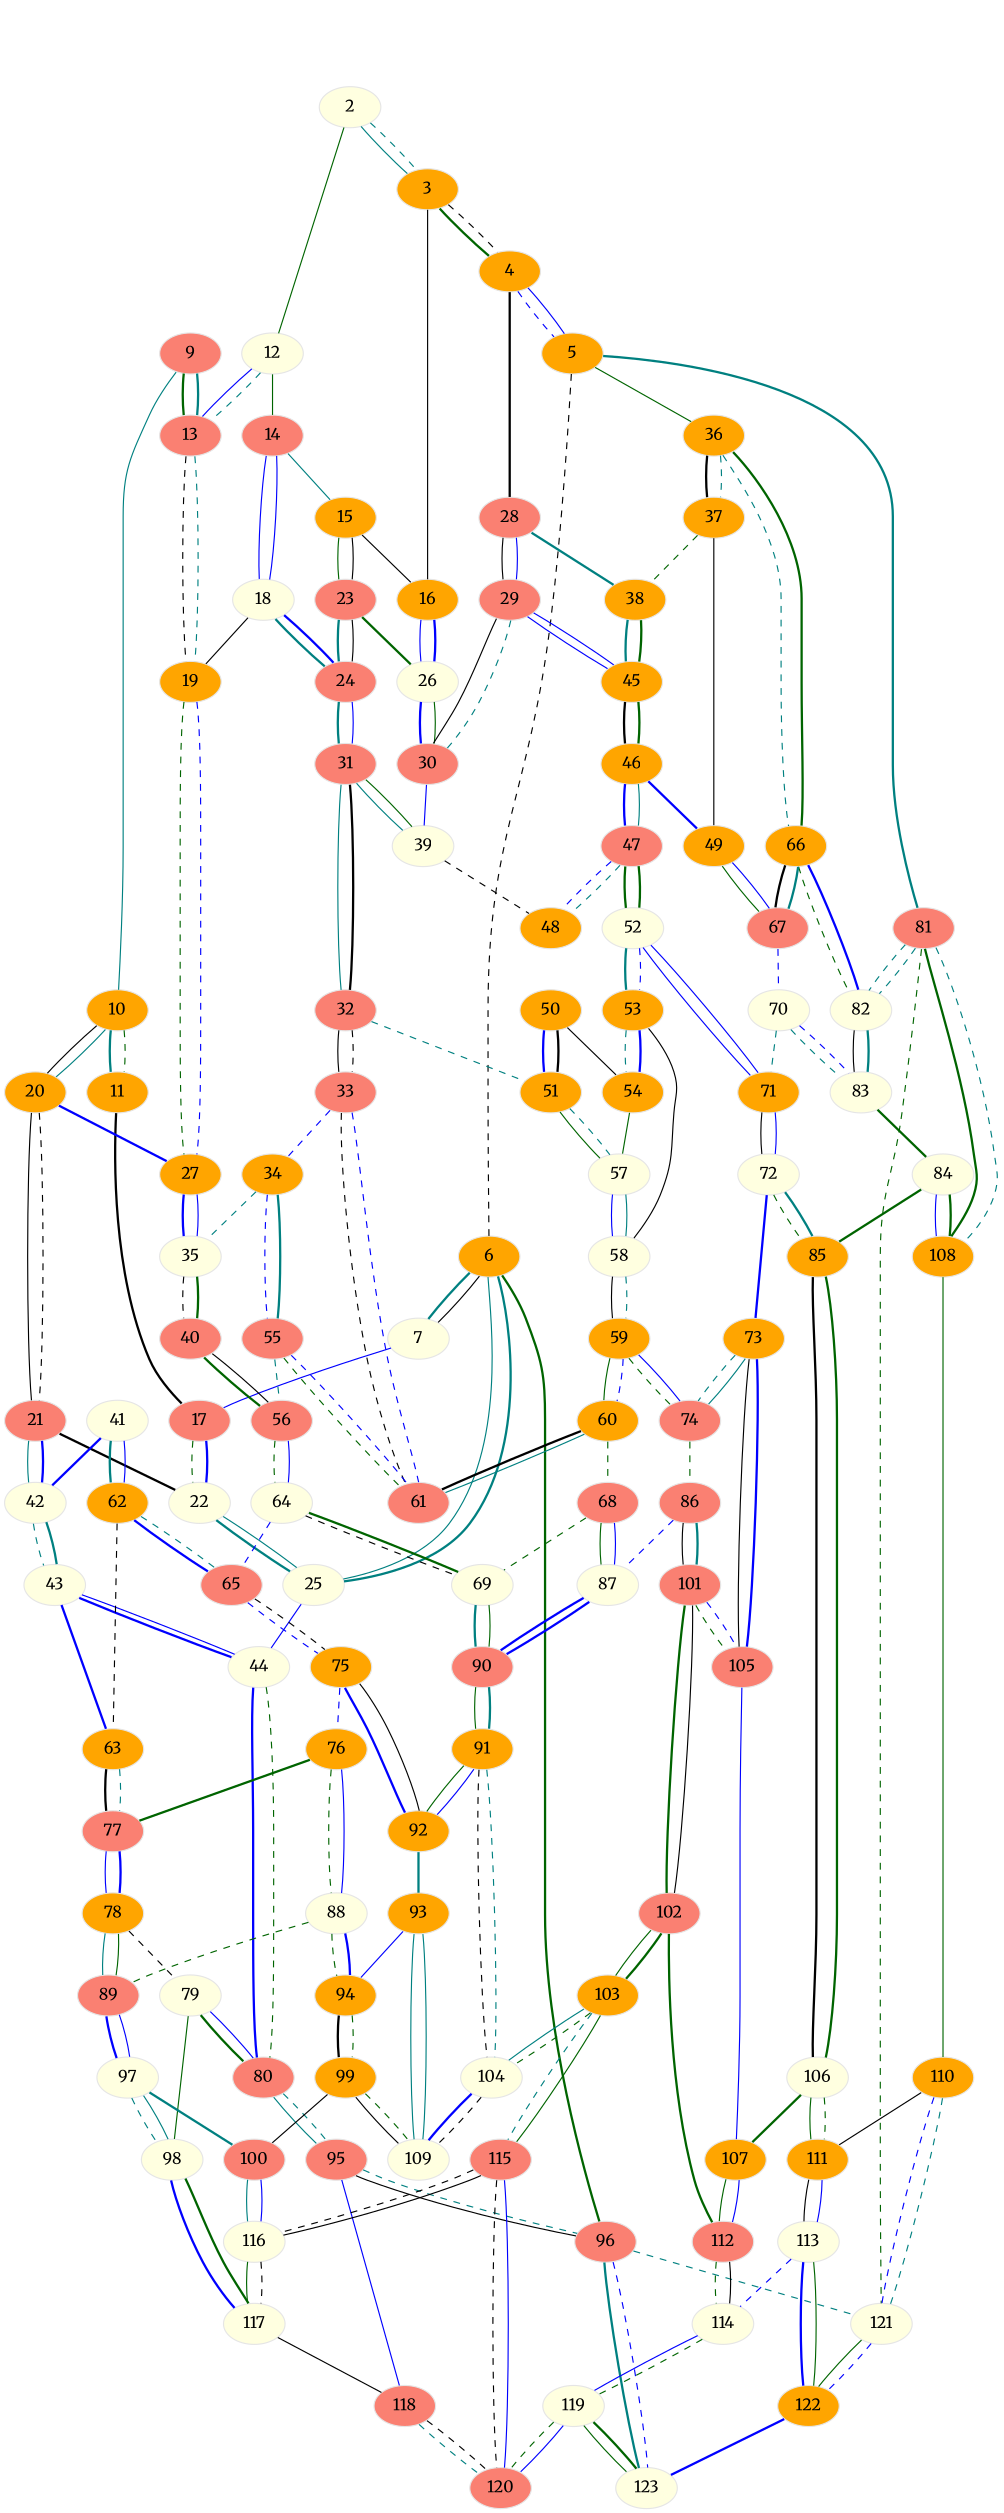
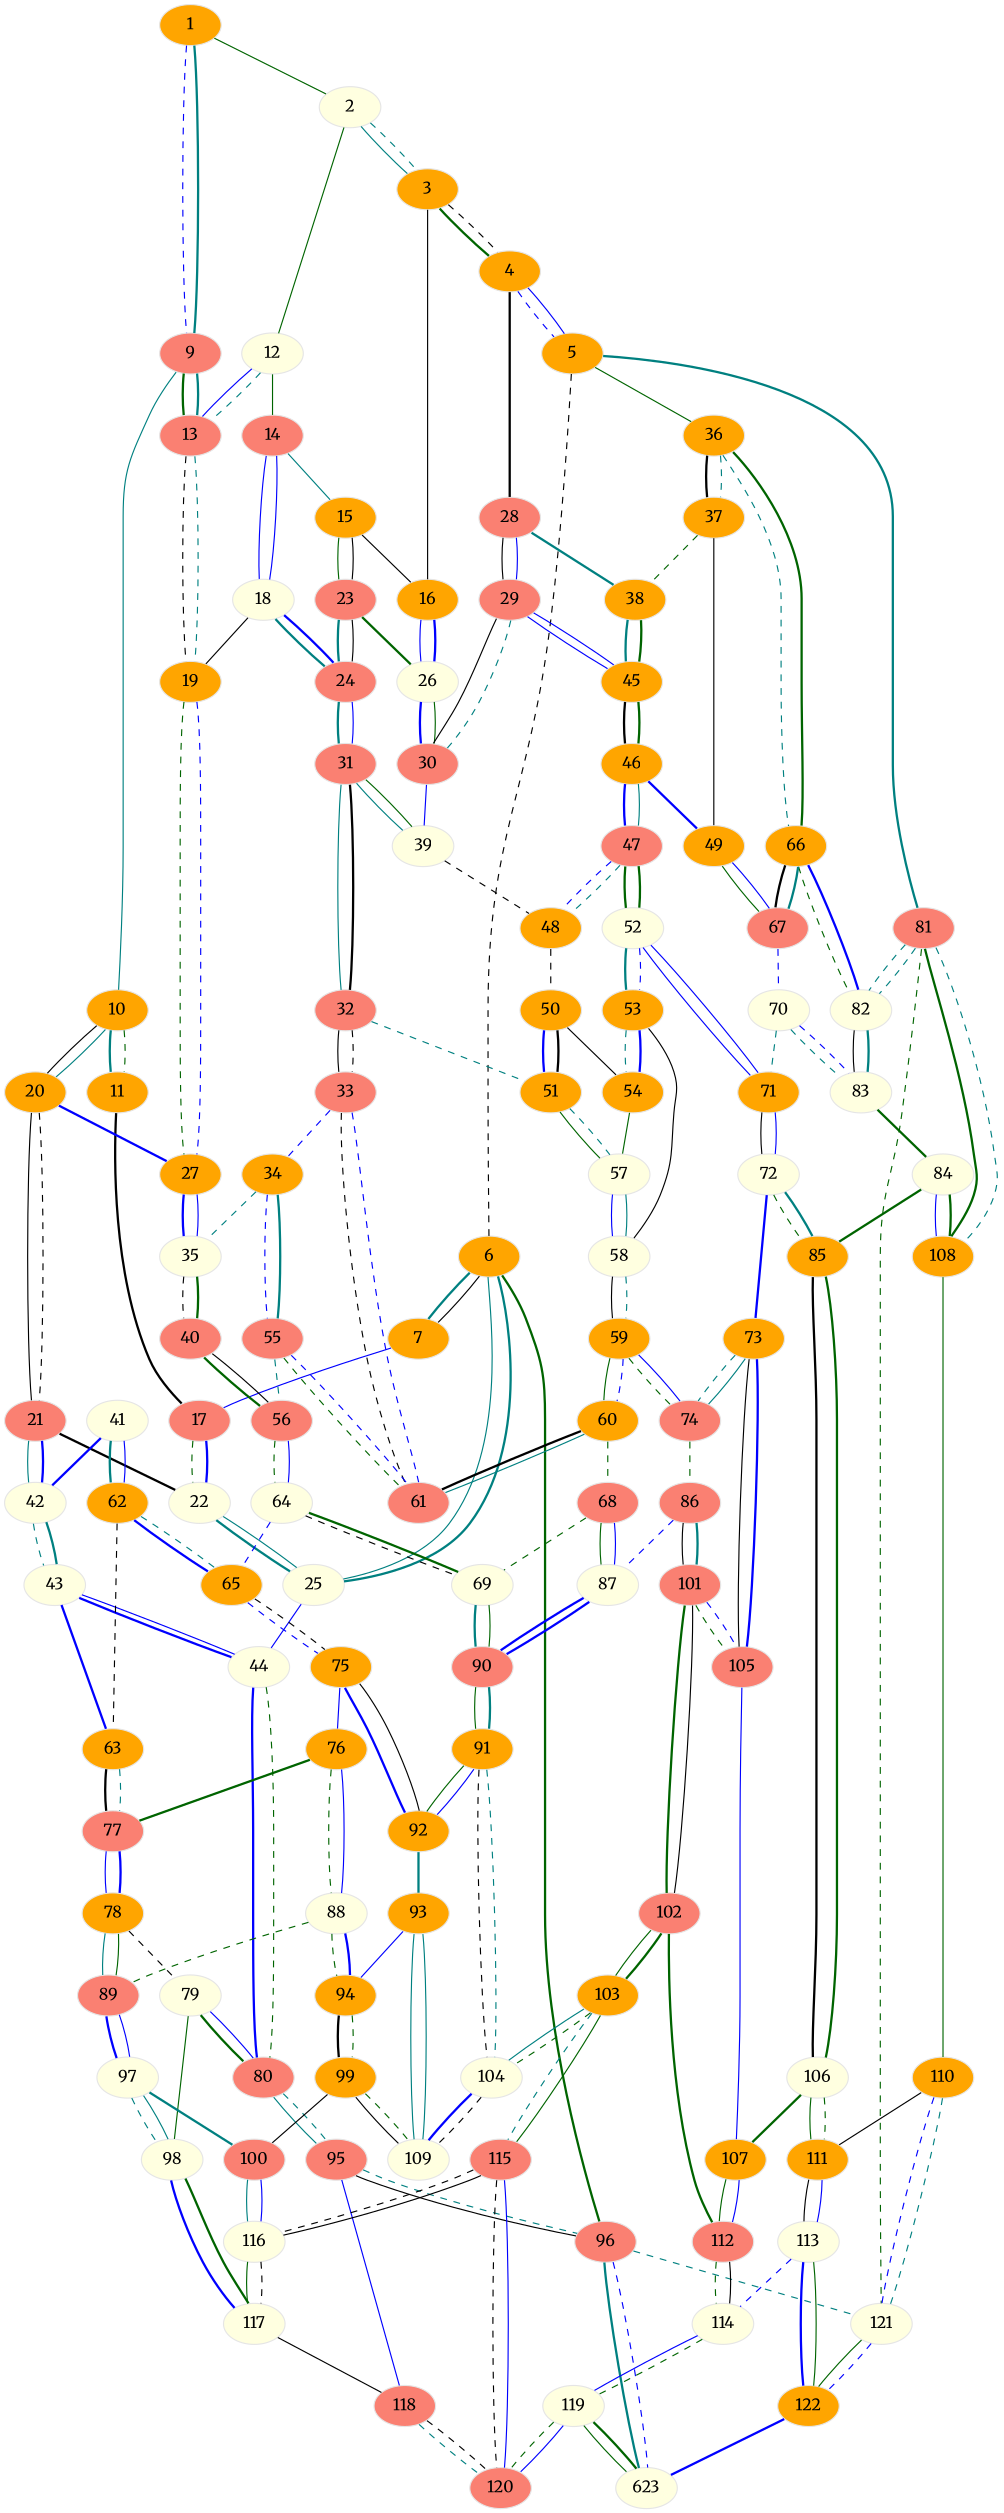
none -> (190, 25)
none -> (551, 969)
(418, 1339) -> (418, 1339)
(231, 1585) -> (231, 1585)
(339, 1708) -> (339, 1708)
(647, 2488) -> (647, 2488)
